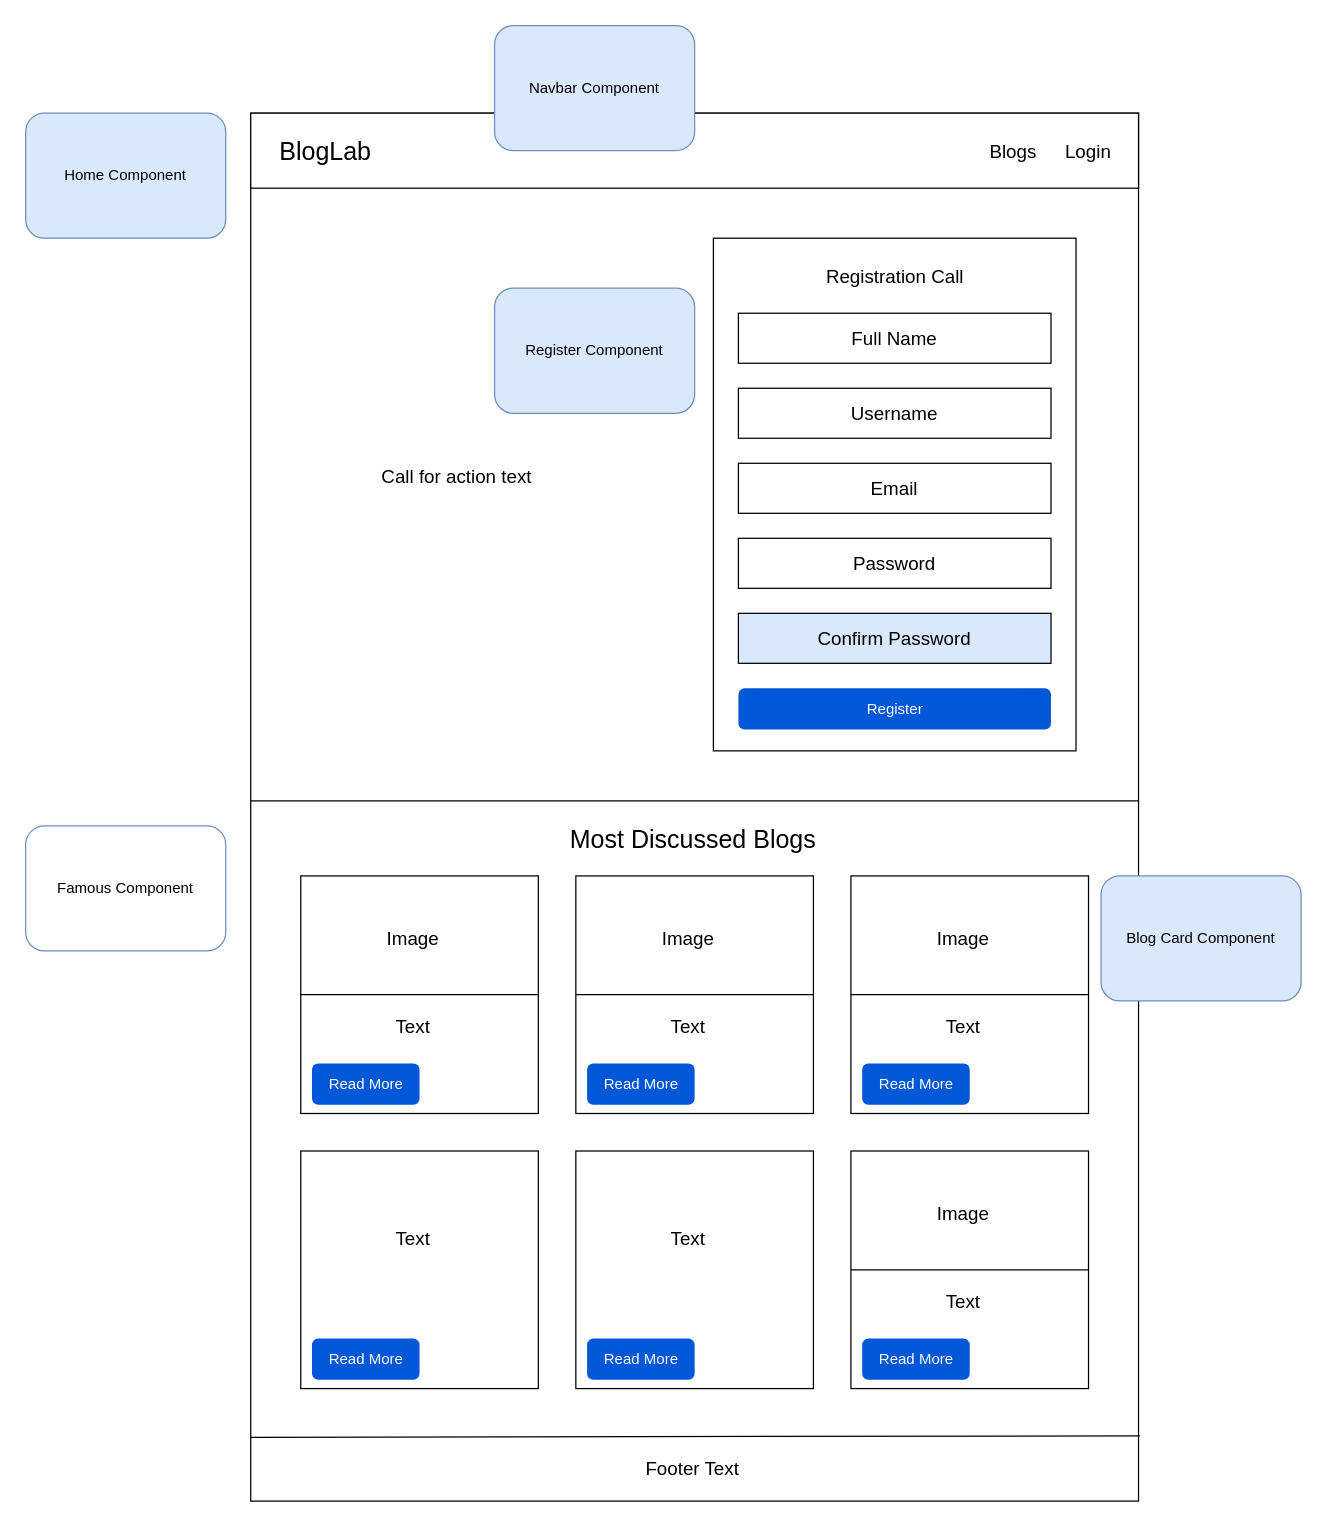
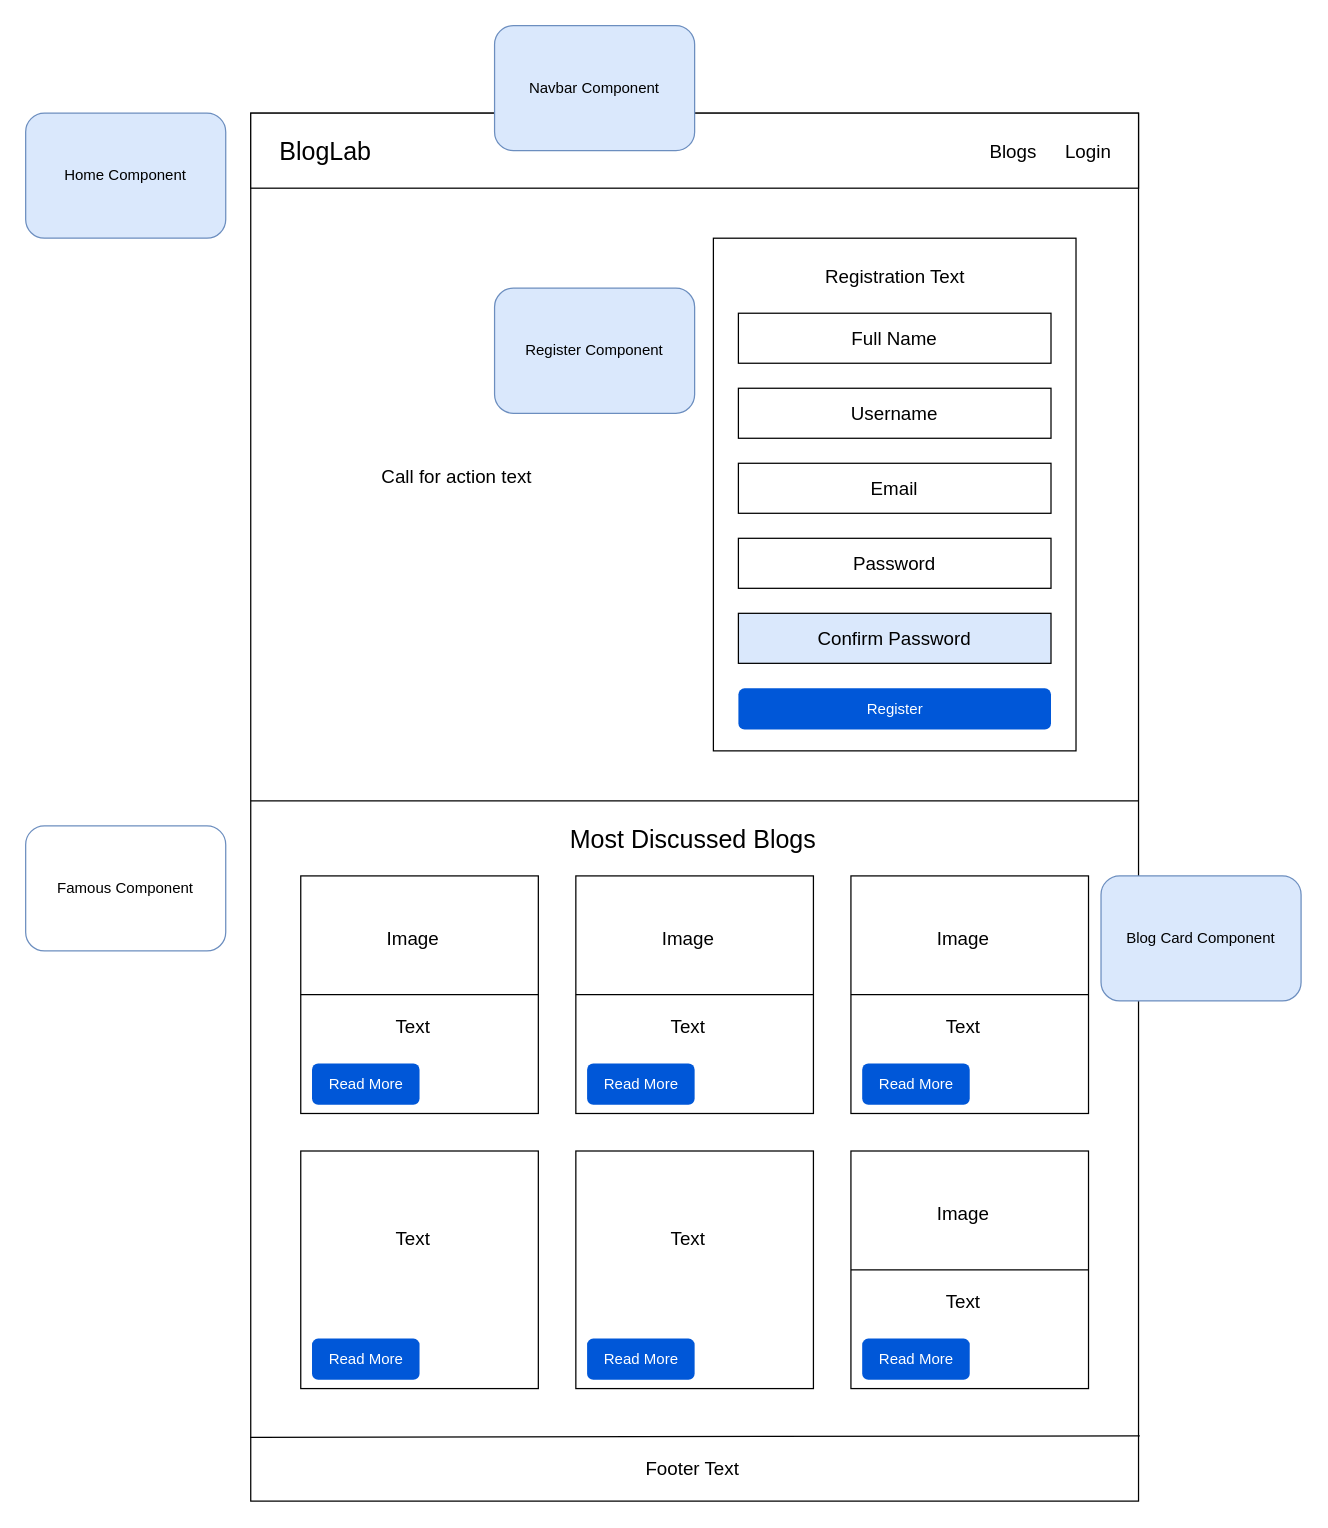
(895, 276) -> (895, 276)
